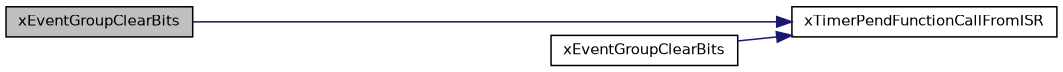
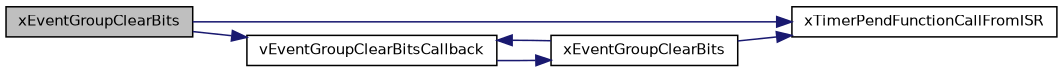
none -> (372, 50)
